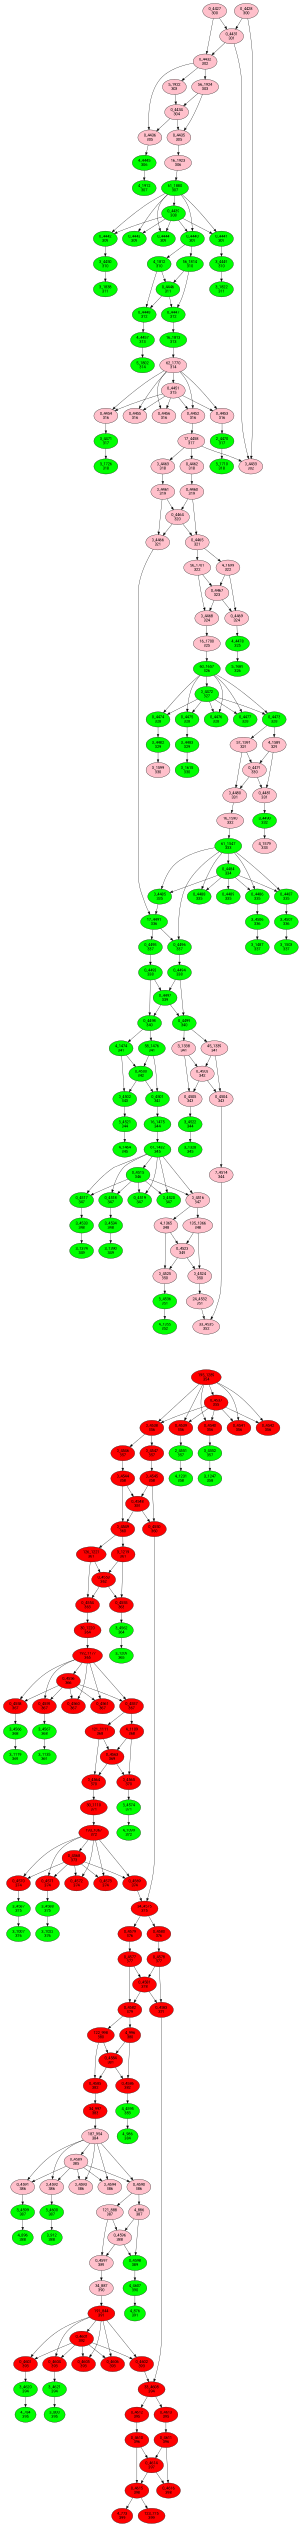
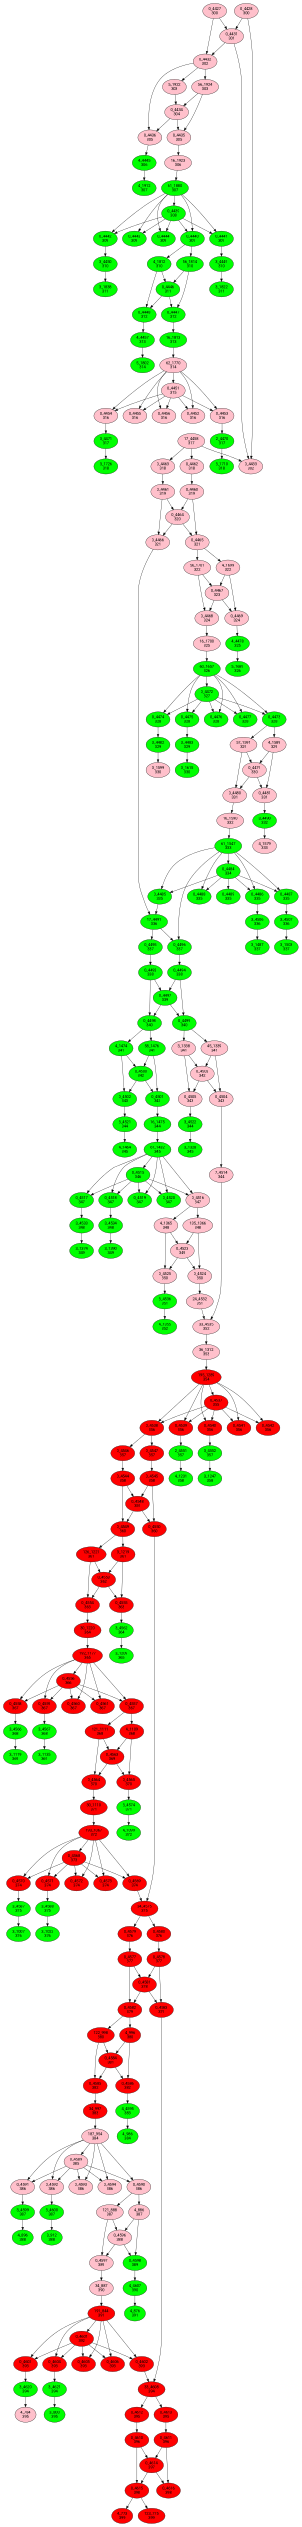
(192, 427) -> none
none -> (206, 1352)
(26, 2415) -> (26, 2415)
